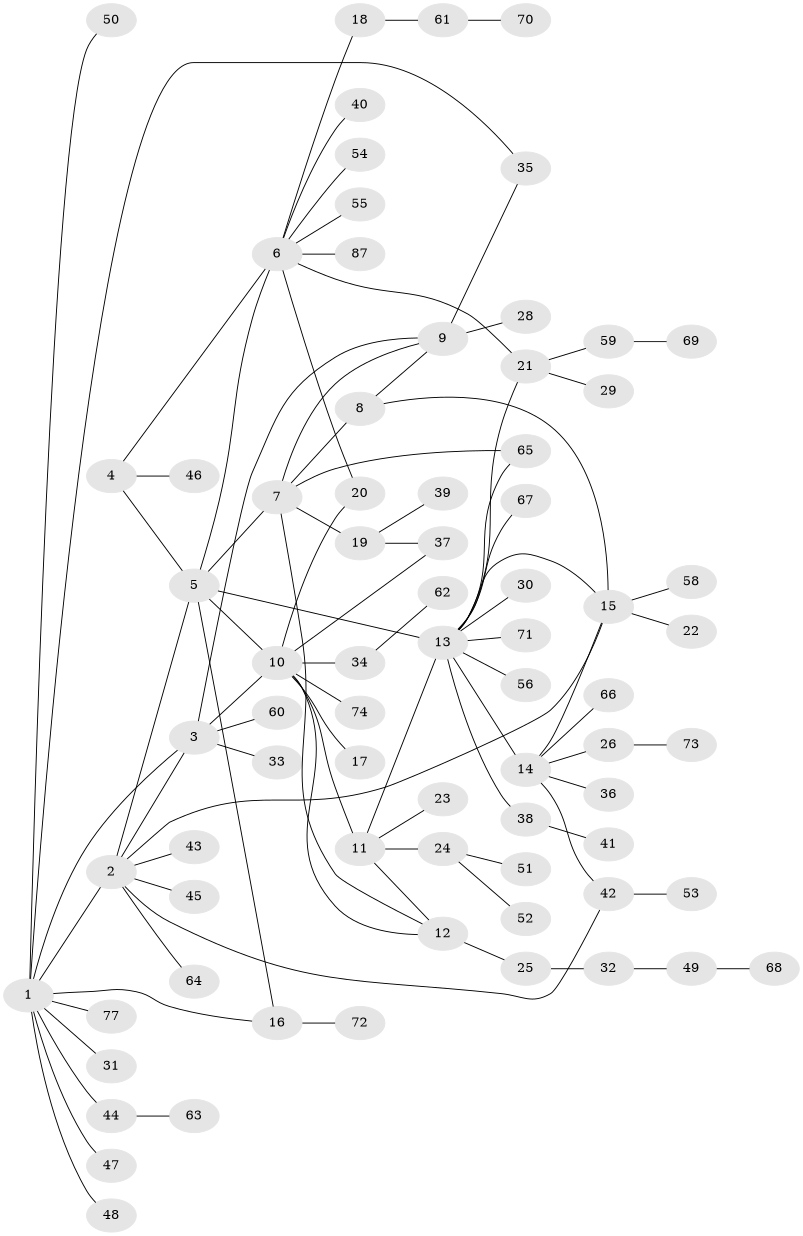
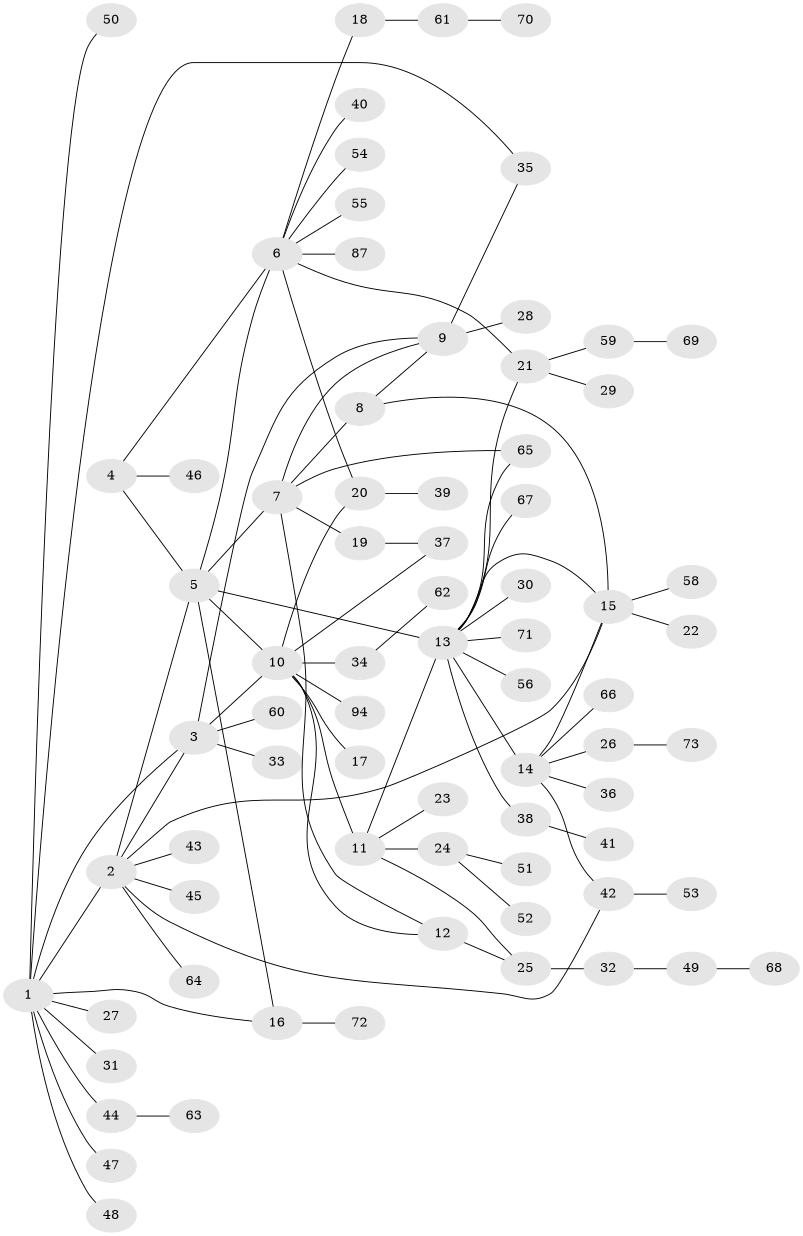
(402, 518) -> (402, 494)
(360, 713) -> (360, 713)
(402, 891) -> (453, 898)
(111, 1017) -> (111, 1017)
